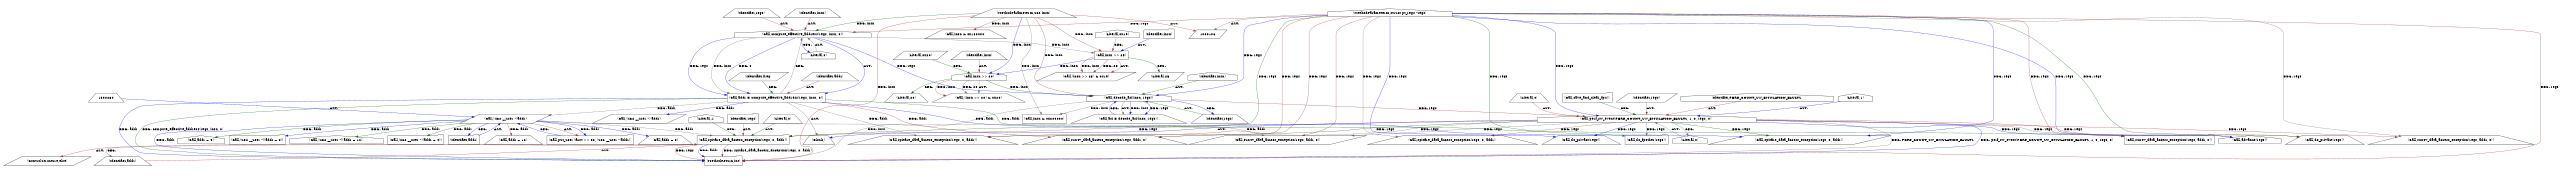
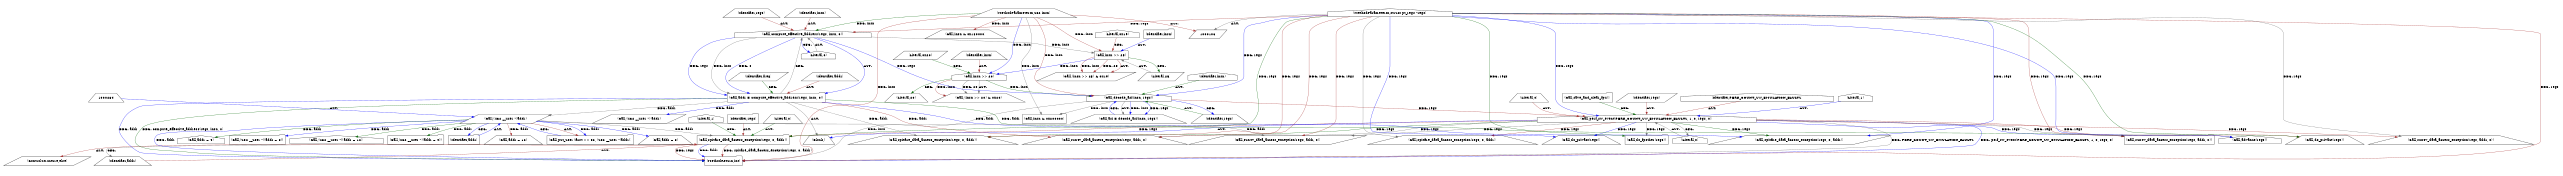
none -> (1137, 67)
